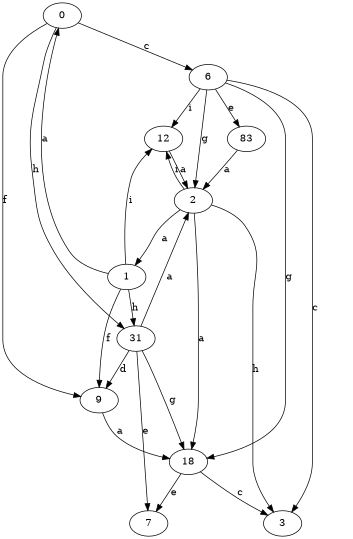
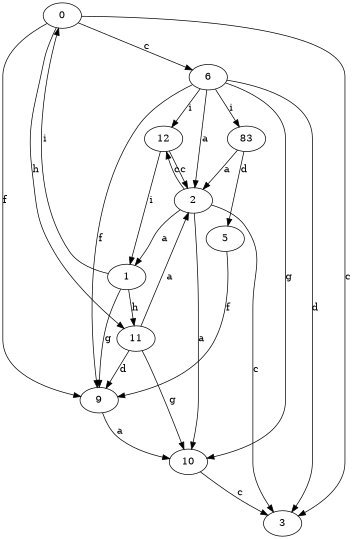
(231, 108) -> (231, 108)
(45, 139) -> (45, 139)
(205, 139) -> (205, 139)
none -> (345, 162)
(177, 170) -> (177, 170)
(183, 170) -> (183, 170)
(126, 206) -> (146, 204)
none -> (102, 215)
none -> (225, 239)
(315, 308) -> (315, 308)
(108, 339) -> (108, 339)
(136, 339) -> (136, 339)
(256, 369) -> (256, 369)
(188, 462) -> (188, 462)
(149, 523) -> none
